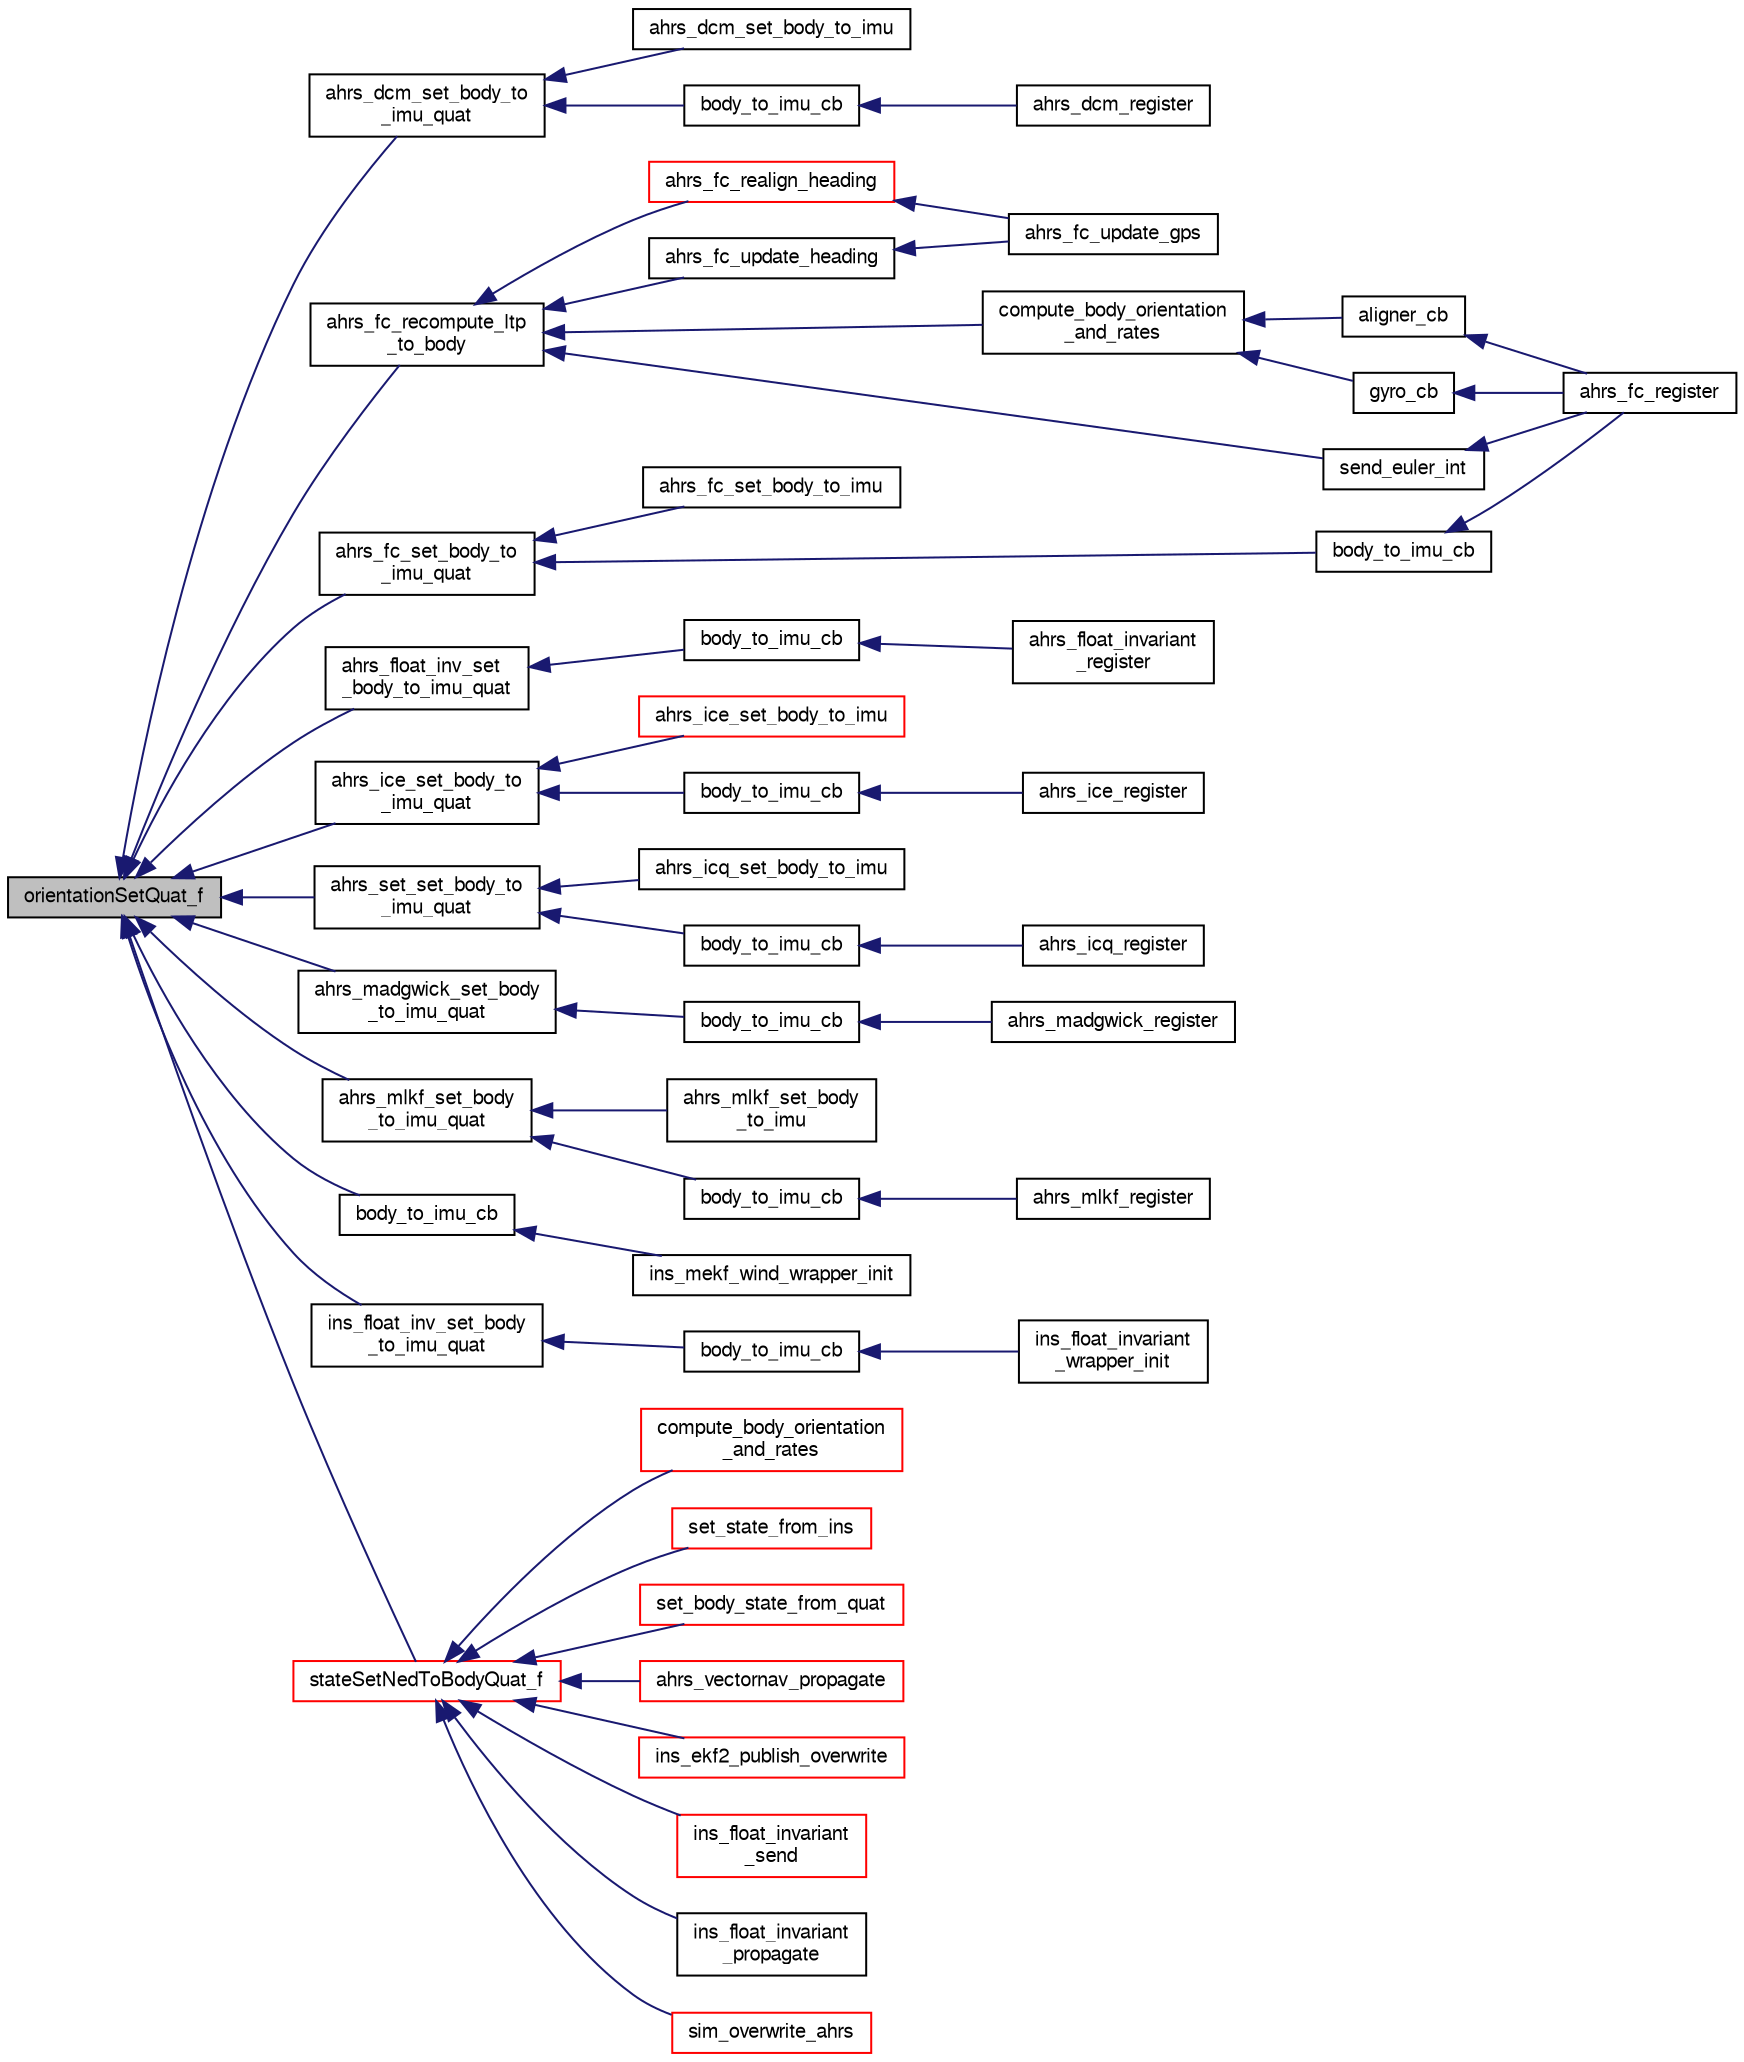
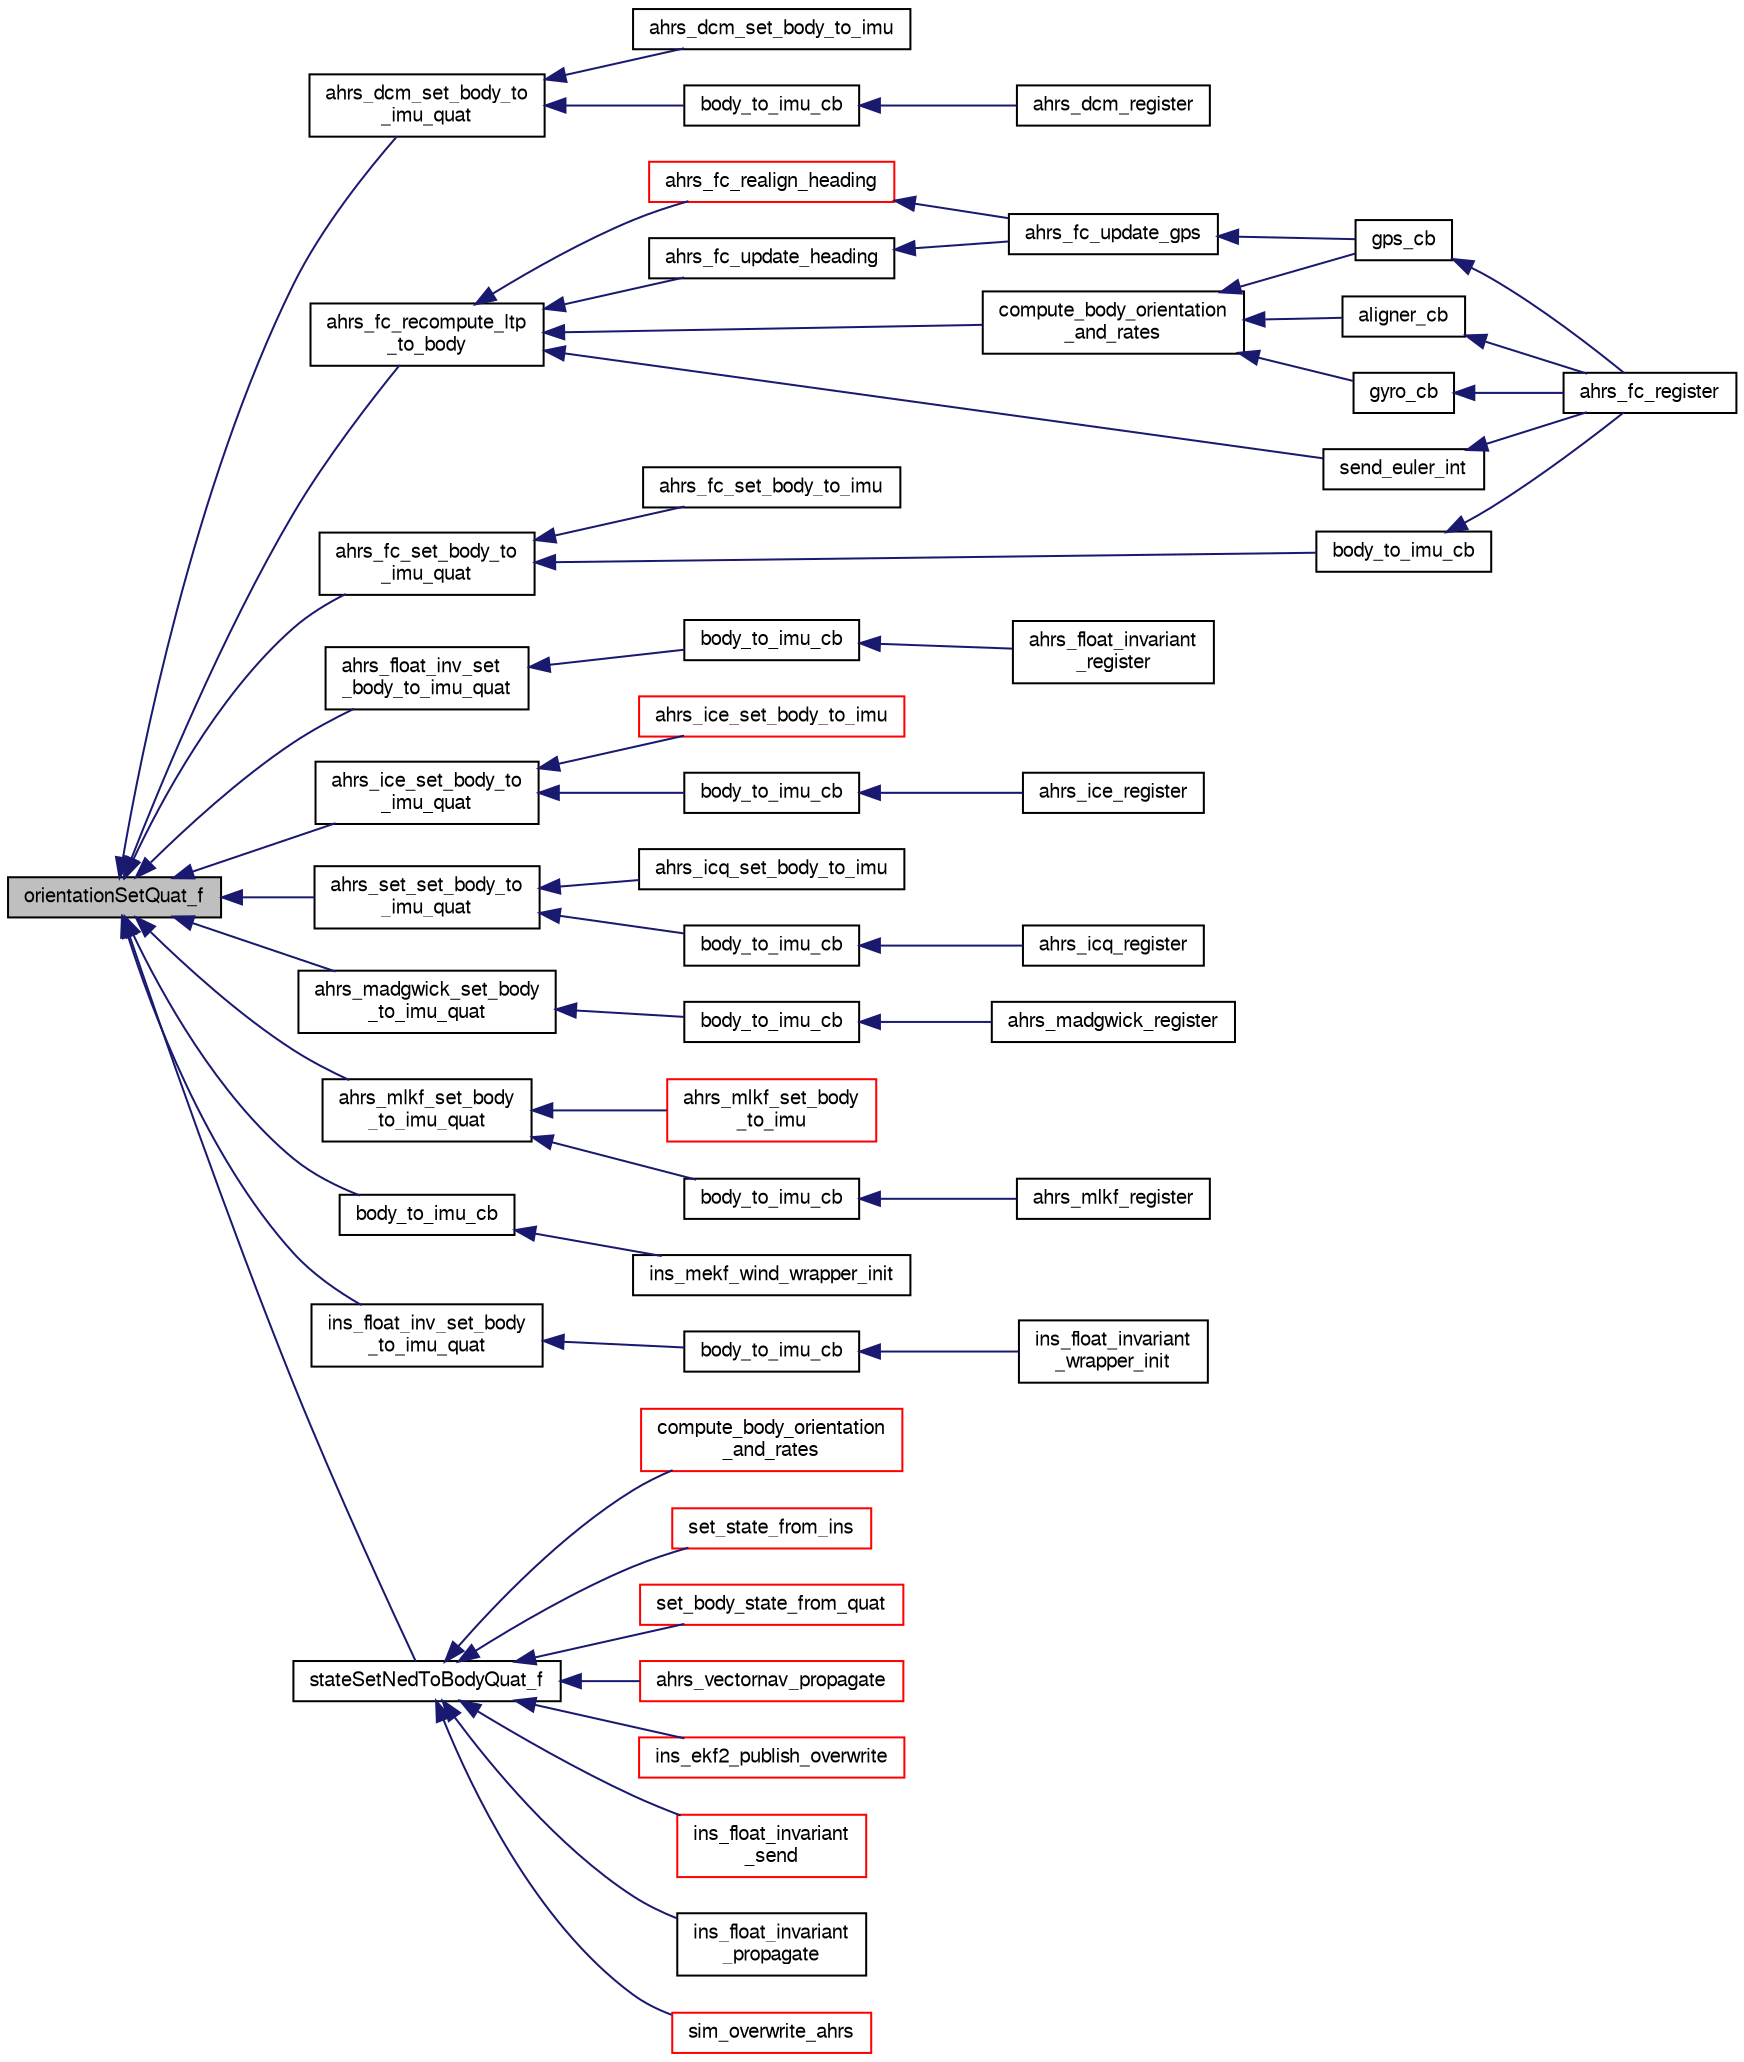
none -> (1404, 240)
(772, 1110) -> (772, 1110)
(427, 1681) -> (427, 1681)
